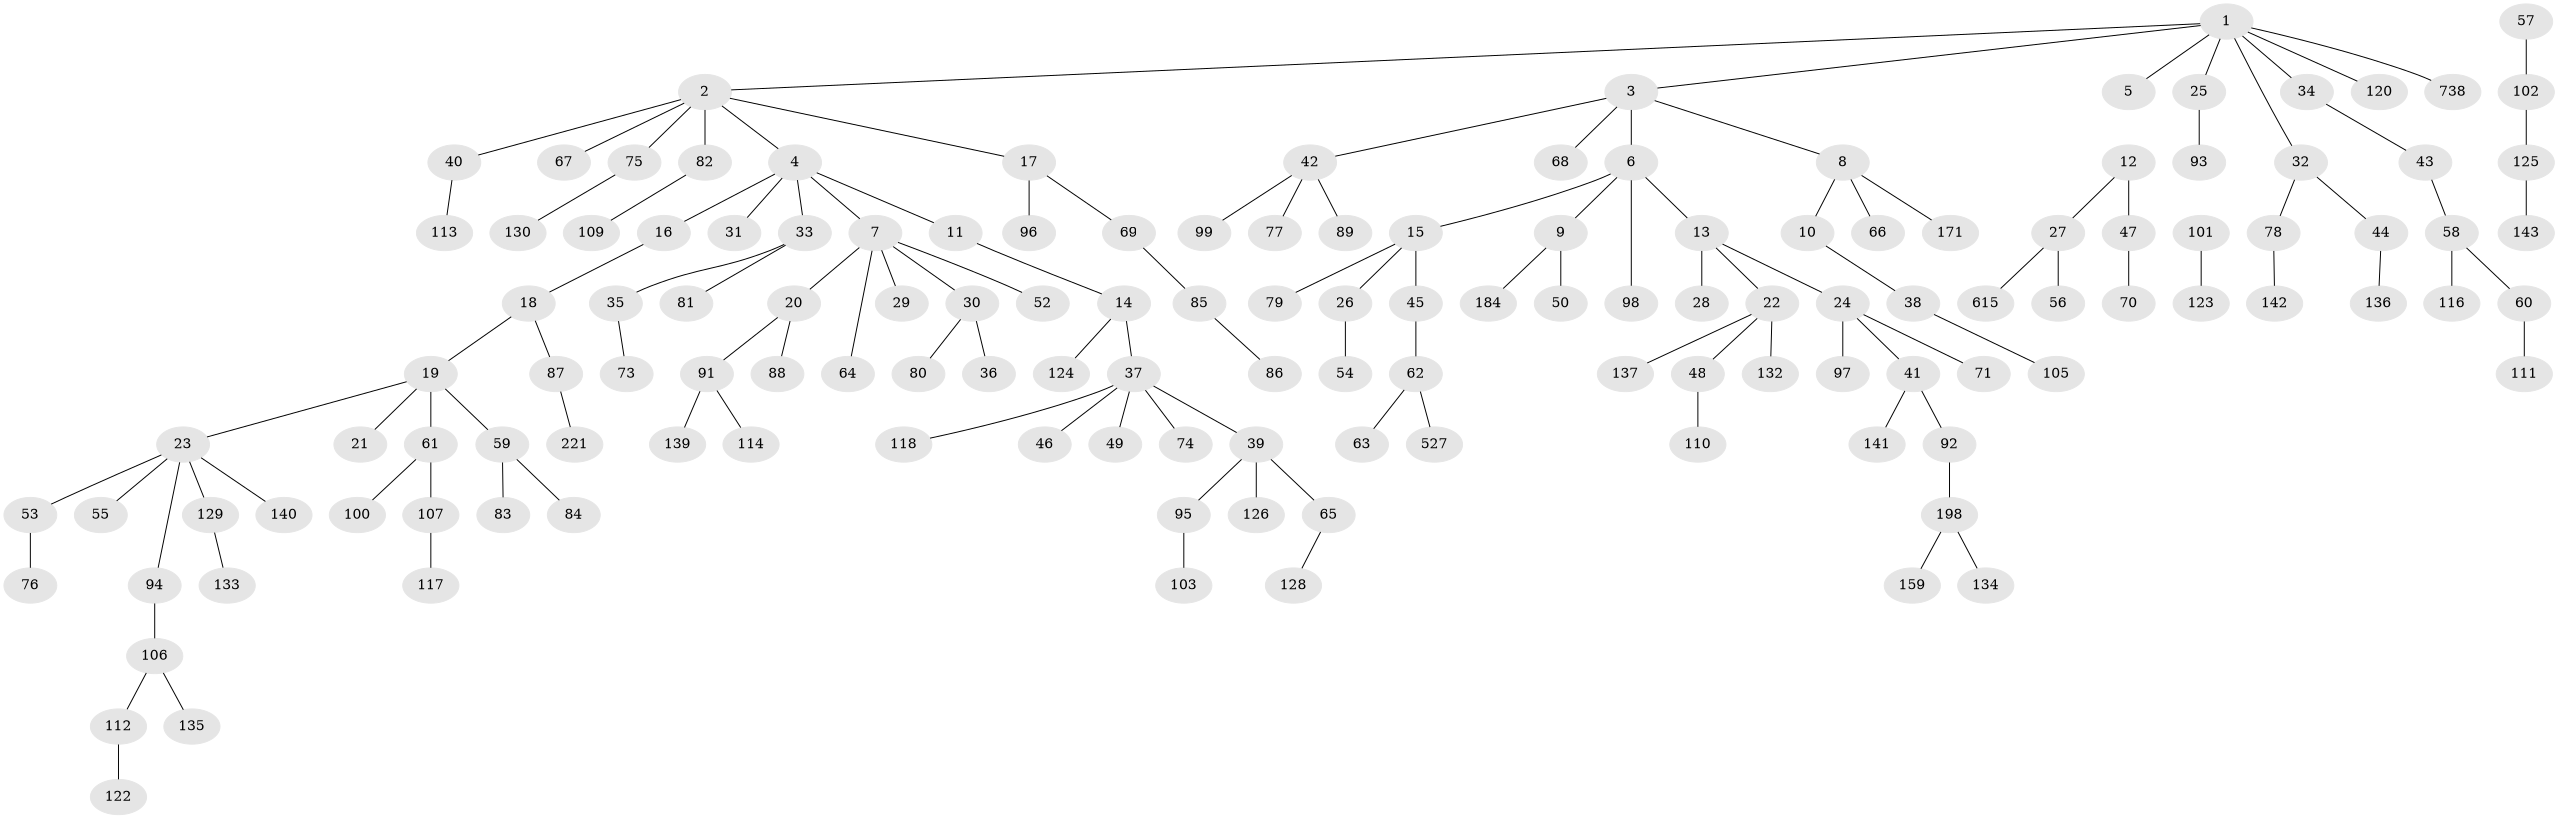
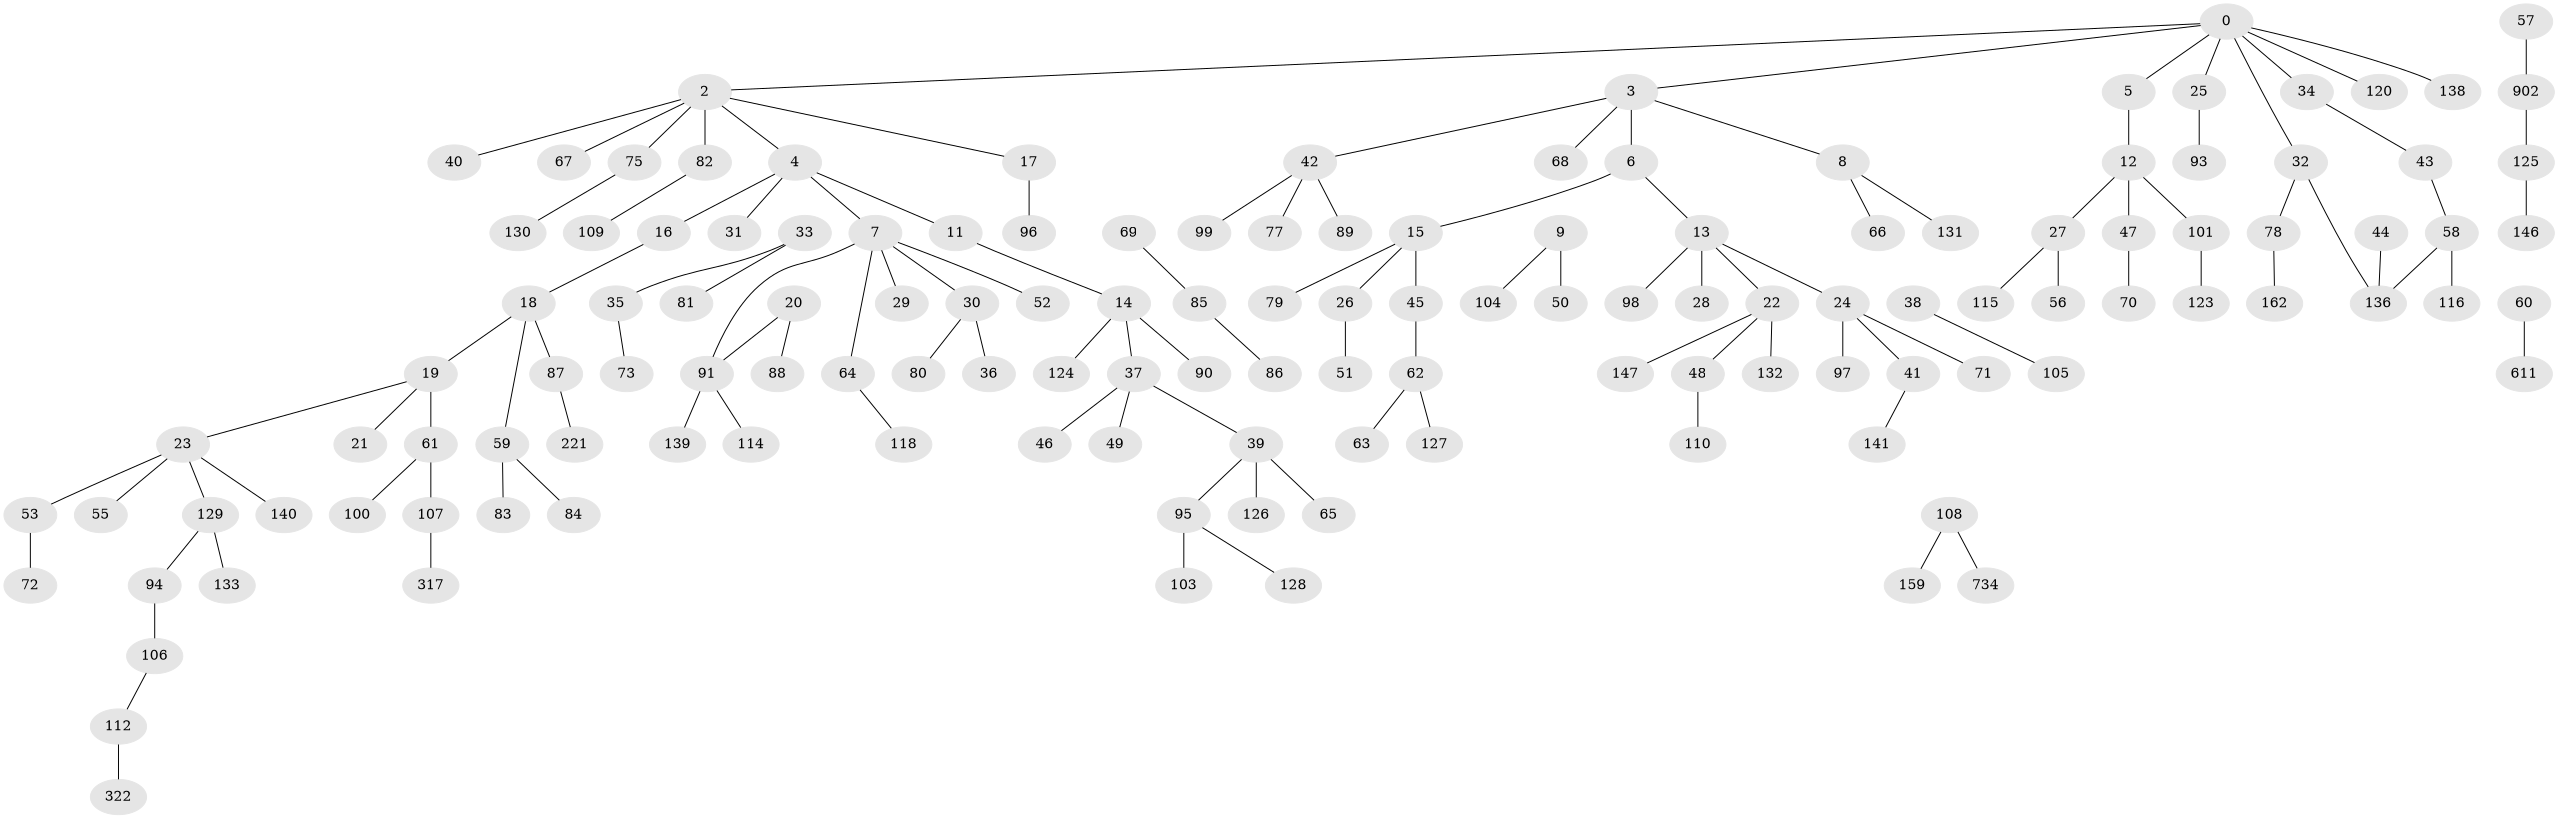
(2227, 22) -> (2227, 22)
(2453, 92) -> (2453, 92)
(2526, 92) -> (2526, 92)
none -> (2129, 127)
(800, 198) -> none
(1079, 198) -> none
(1596, 198) -> none
none -> (2165, 198)
(2341, 198) -> (2337, 234)
(445, 233) -> none
(1631, 233) -> (1667, 268)
(1808, 233) -> none
(1950, 233) -> (1950, 233)
(2526, 233) -> (2526, 233)
(835, 268) -> (767, 280)
(2488, 268) -> (2415, 268)
(1488, 304) -> (1488, 304)
(1986, 304) -> (1986, 304)
(2275, 304) -> (2275, 304)
none -> (1204, 374)
(1345, 374) -> (1345, 374)
(1625, 374) -> (1625, 374)
(2524, 374) -> (2524, 374)
(467, 409) -> (516, 374)
(1023, 415) -> (876, 409)
(1186, 445) -> none
(1434, 445) -> (1434, 445)
(1950, 445) -> none
(169, 515) -> (183, 550)
(1950, 515) -> (1950, 515)
(1311, 550) -> (1238, 550)
(30, 586) -> (30, 586)
(431, 586) -> (431, 586)
(1986, 586) -> (1986, 586)
(192, 727) -> none
(118, 797) -> (118, 797)
